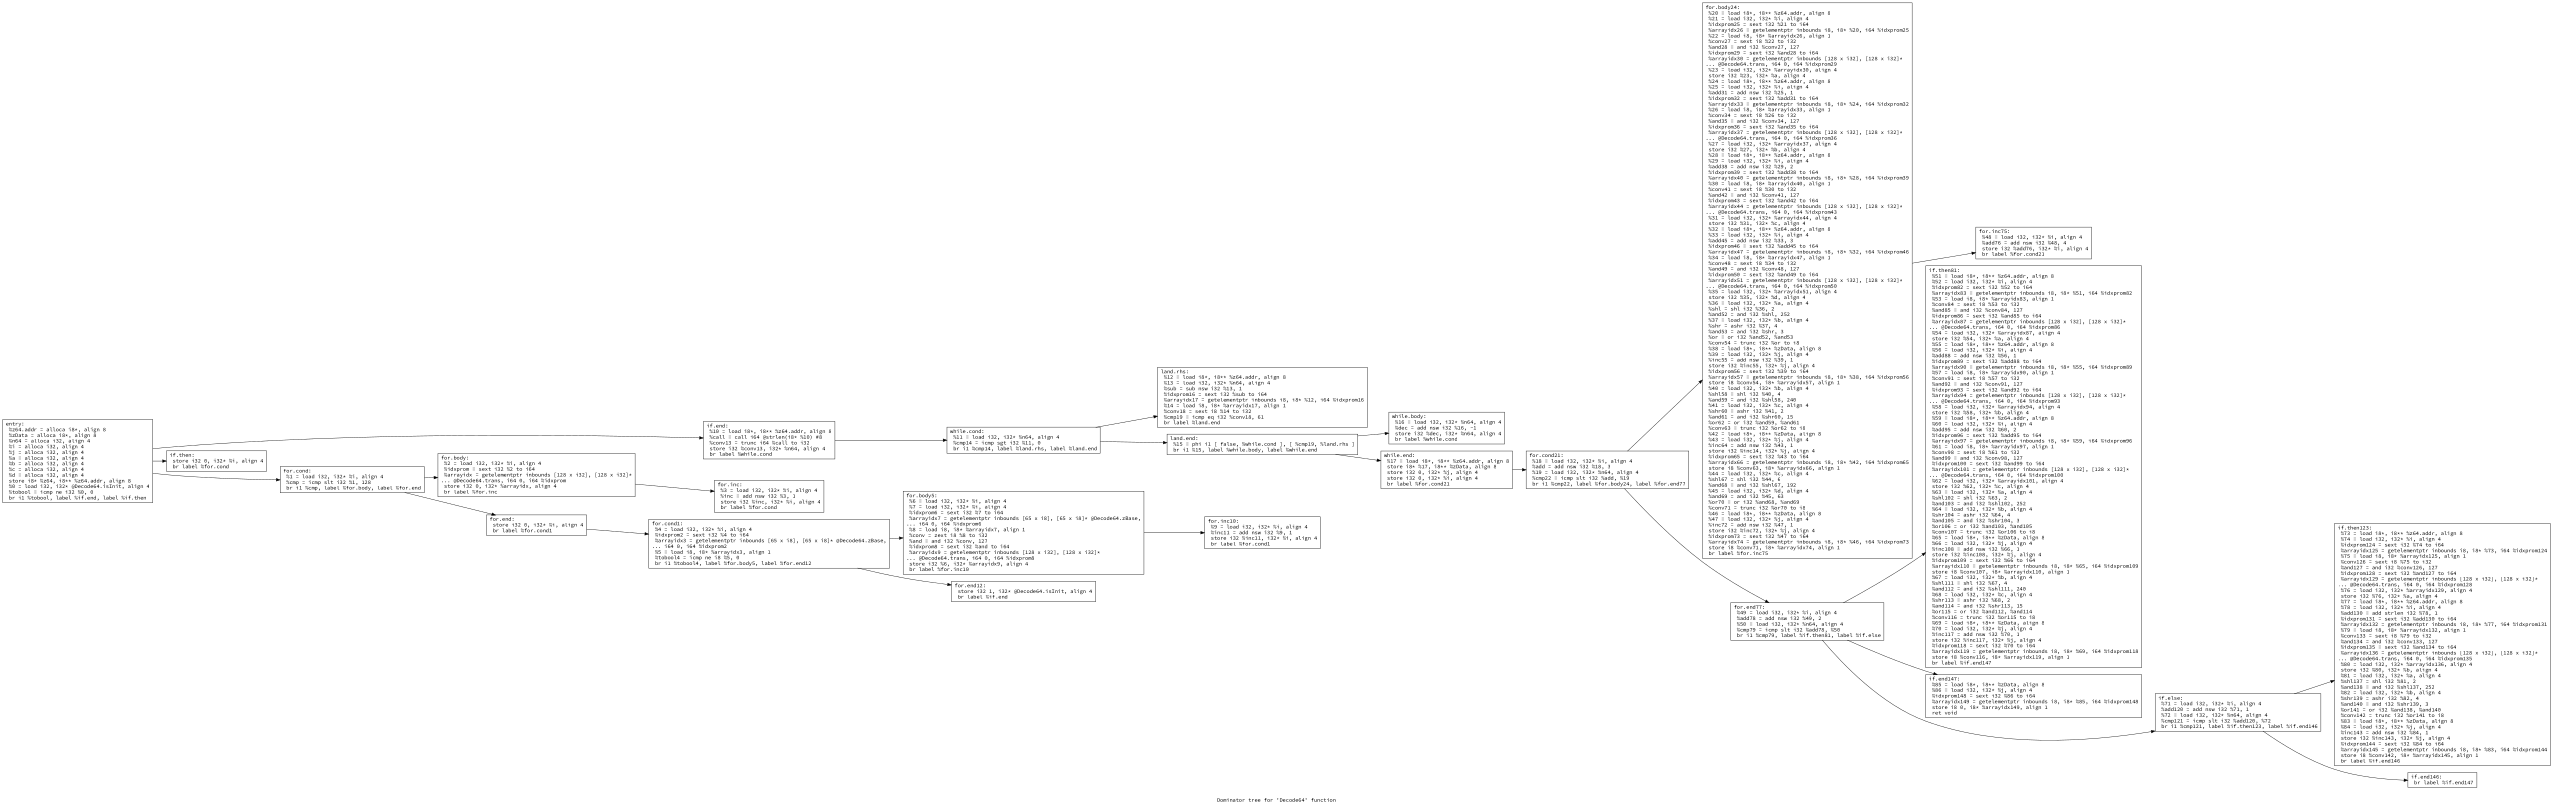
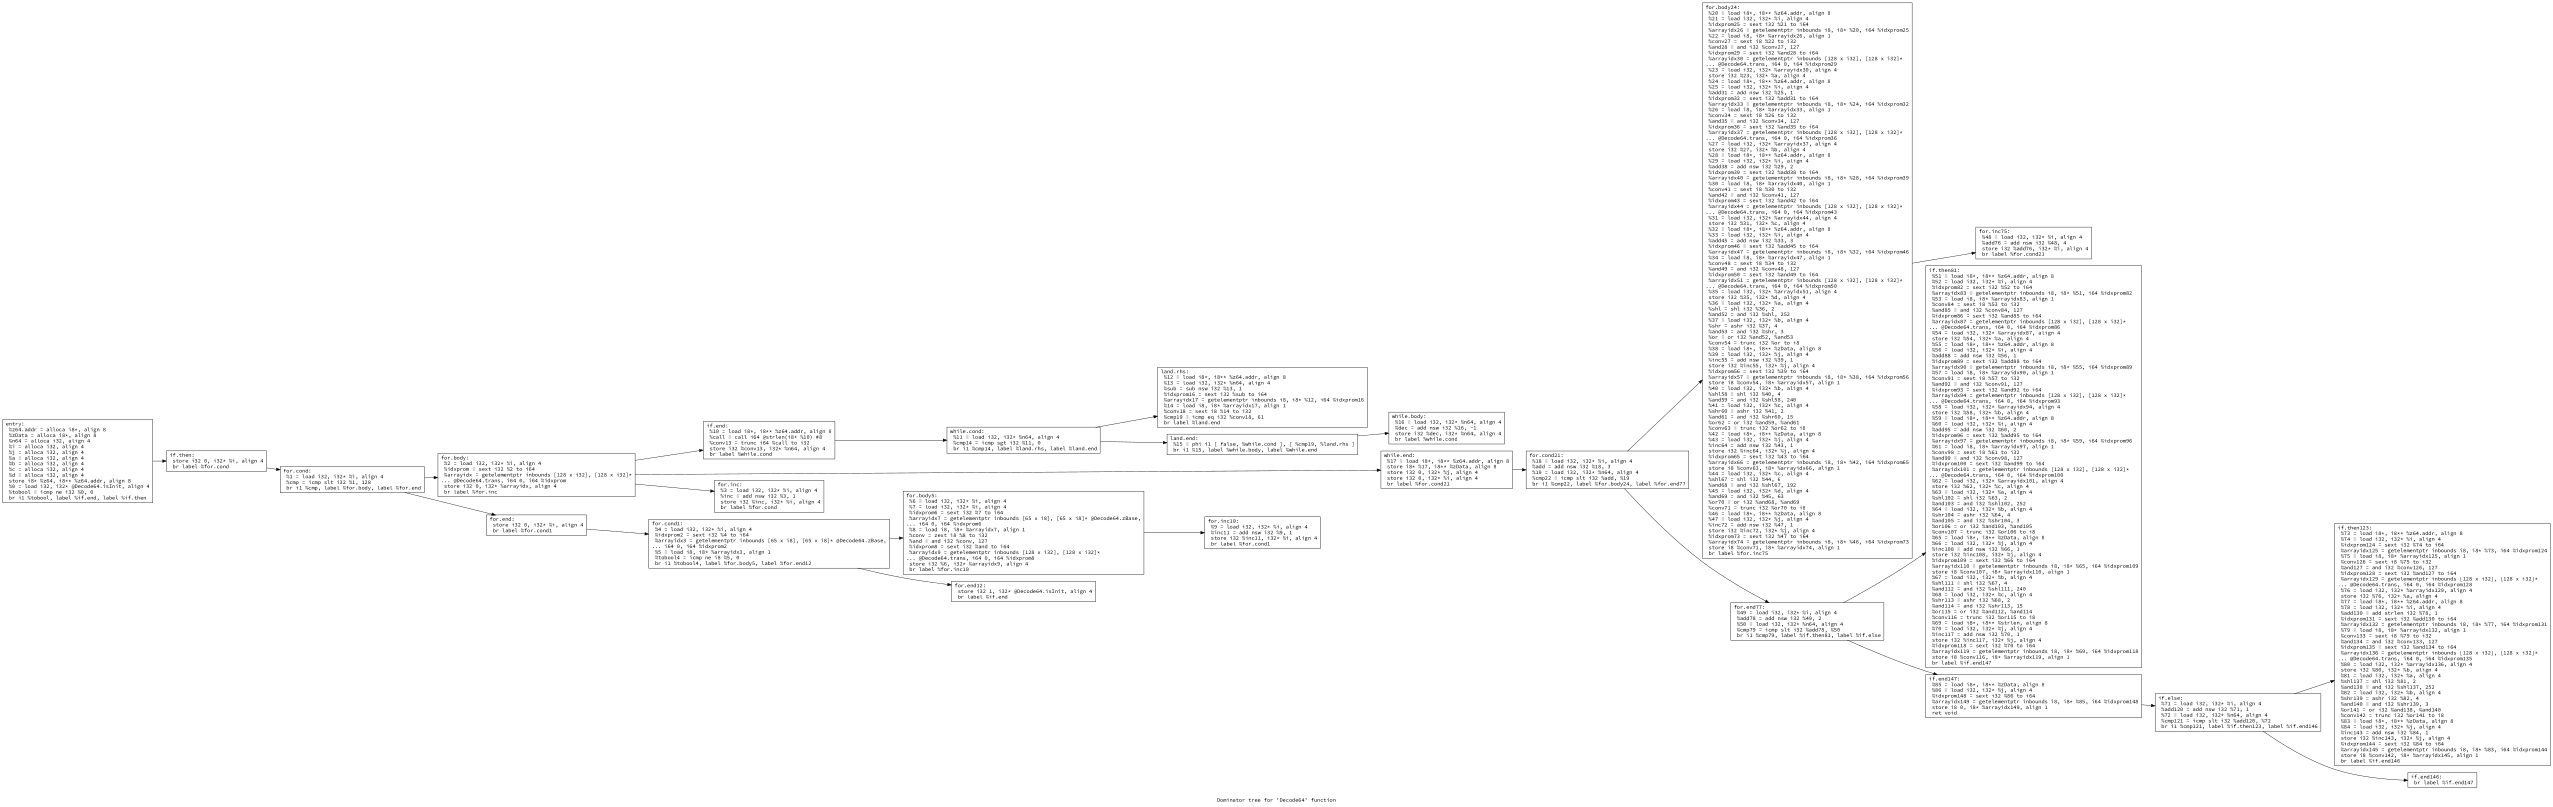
(426, 436) -> (667, 455)
(1760, 451) -> (1760, 451)
(1356, 457) -> (1006, 472)
(214, 478) -> (271, 469)
(1987, 623) -> (1988, 623)
(1972, 733) -> (2146, 705)
